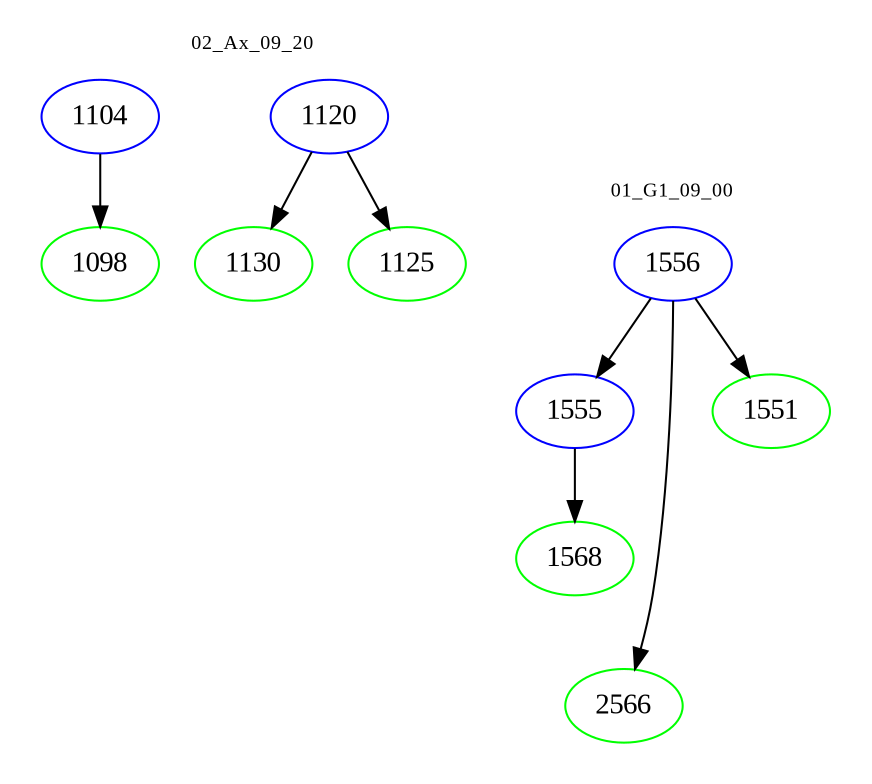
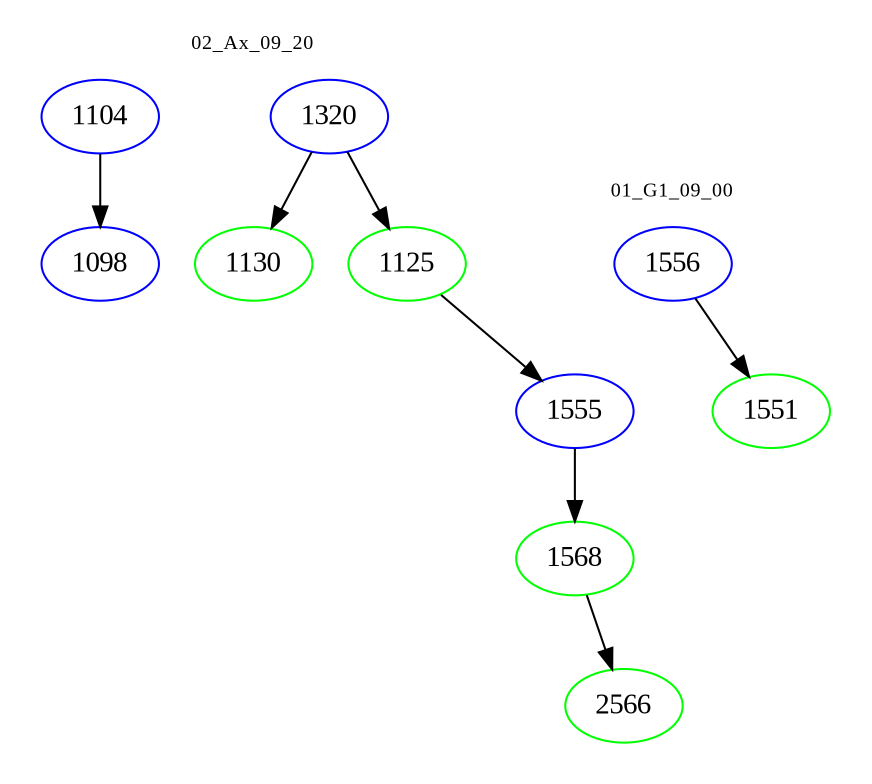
(329, 117) -> (329, 117)
(100, 264) -> (100, 264)
(630, 329) -> (483, 331)
(666, 476) -> (596, 622)
